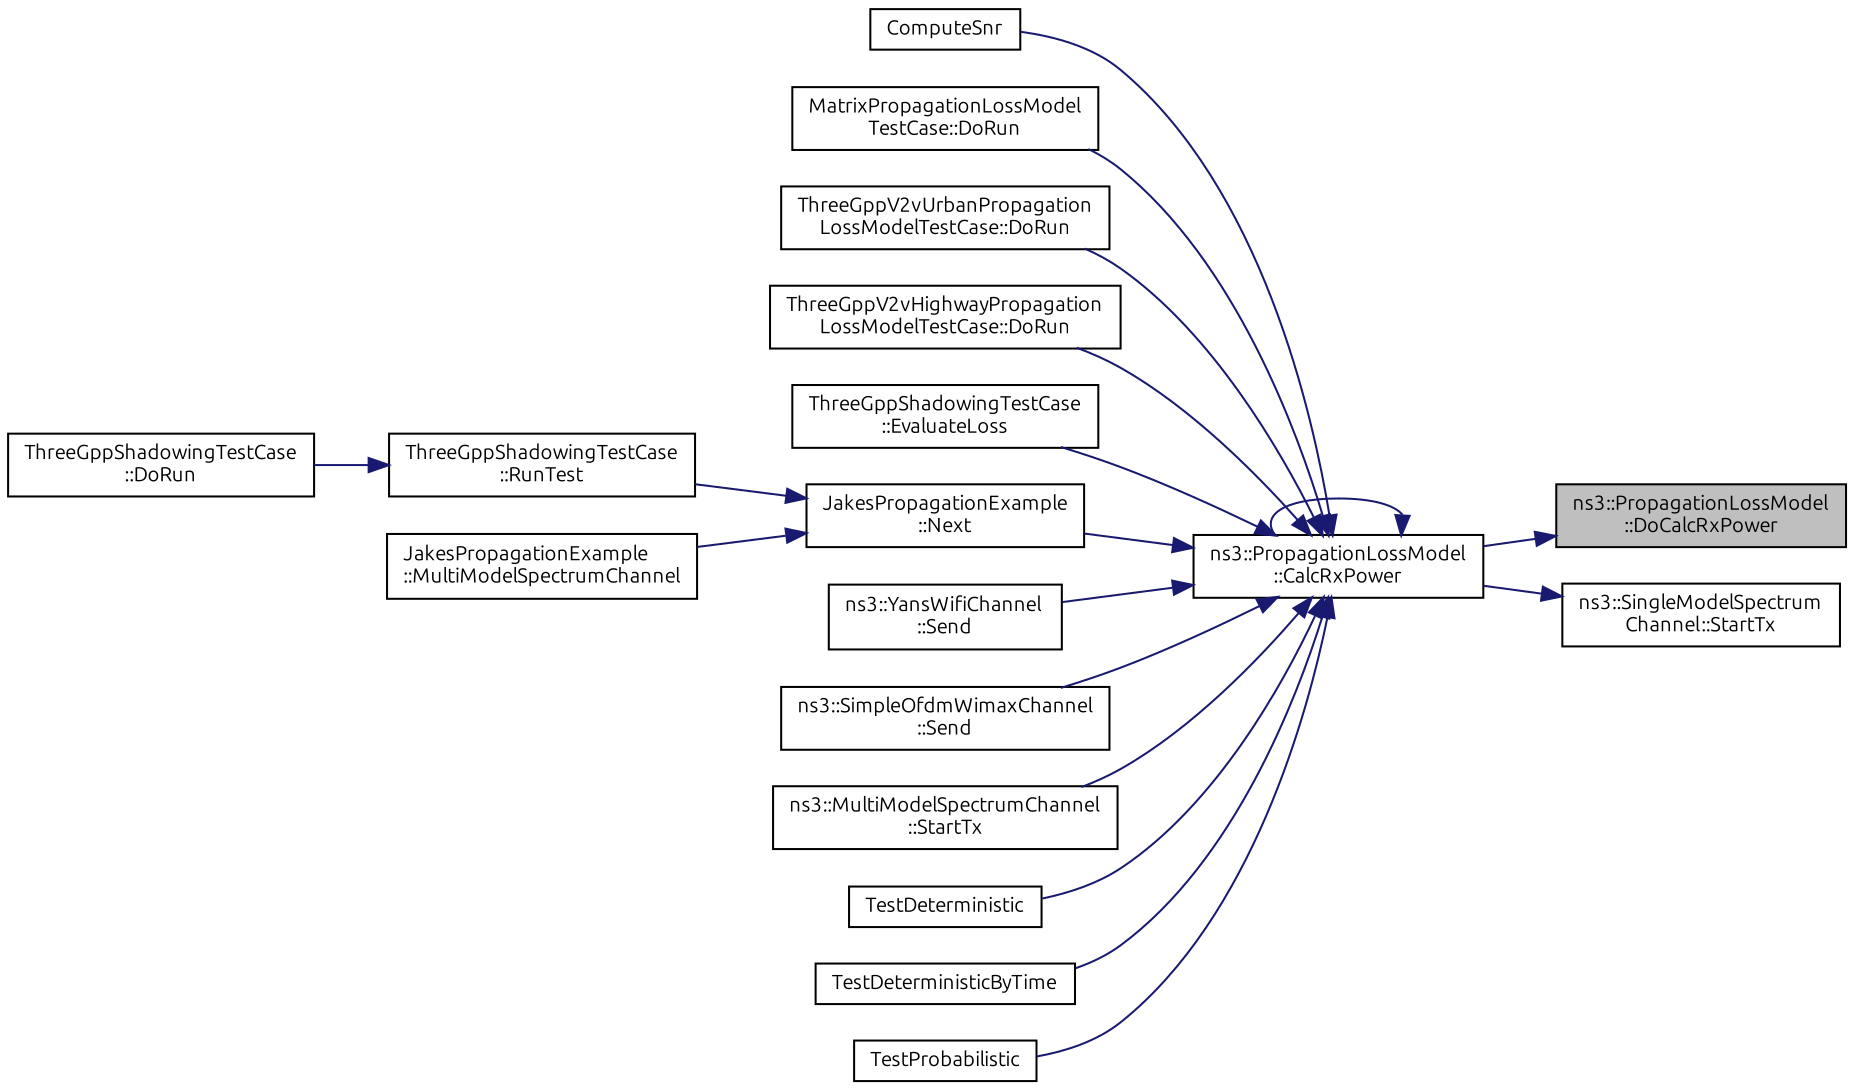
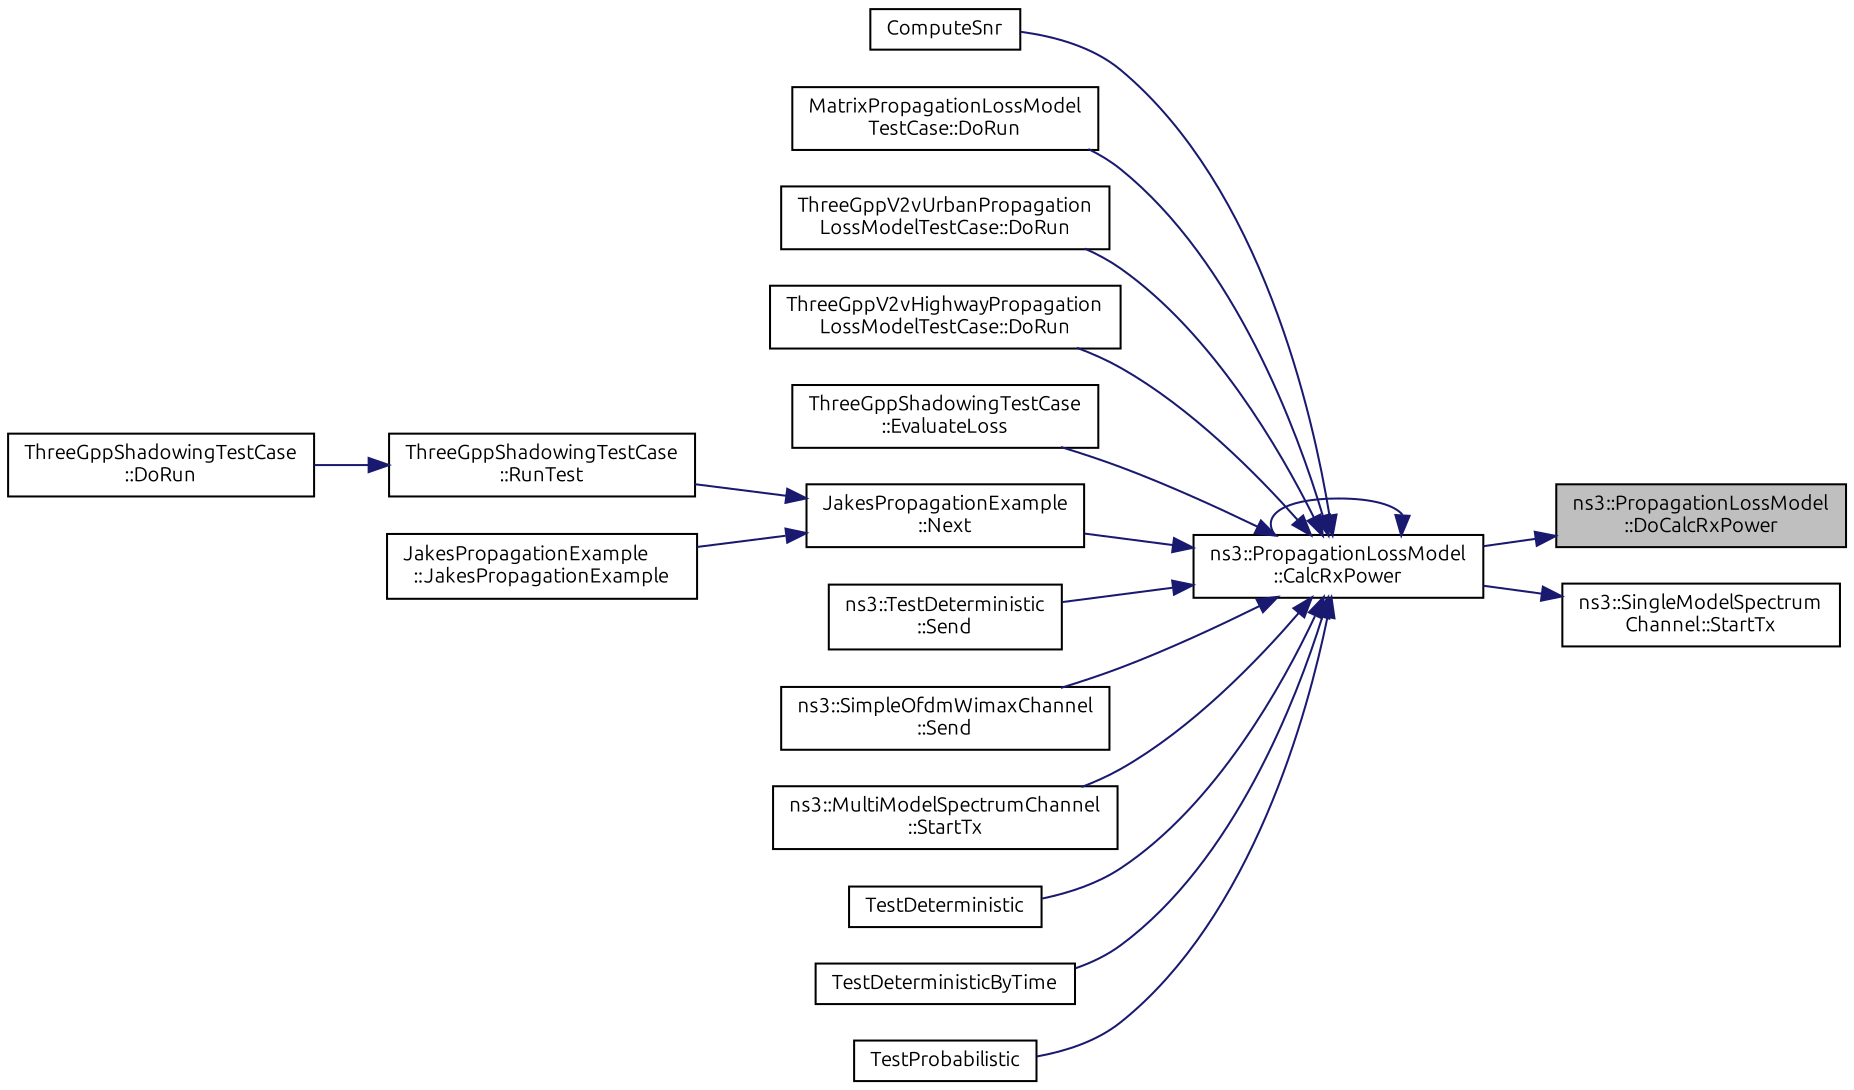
(542, 566) -> (542, 566)
(945, 617) -> (945, 617)
